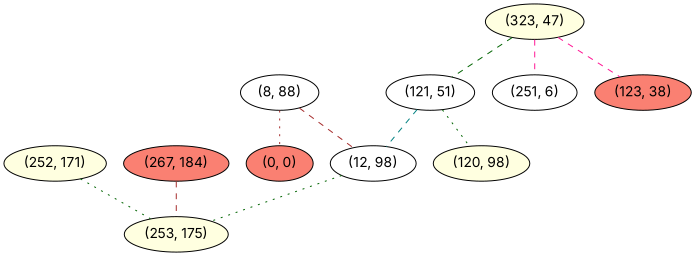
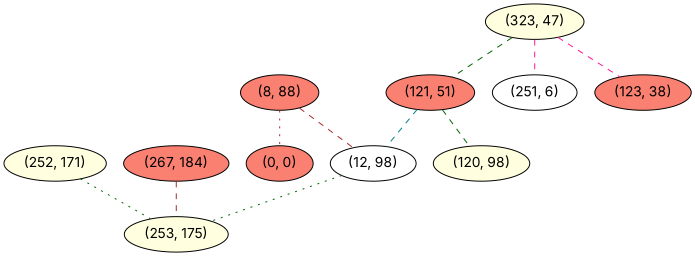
(280, 93) -> (280, 93)
(430, 93) -> (430, 93)
(456, 128) -> (456, 128)
